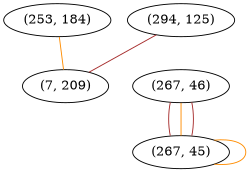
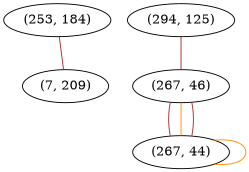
(61, 53) -> (61, 53)
(123, 54) -> (181, 53)
(181, 152) -> (181, 152)
